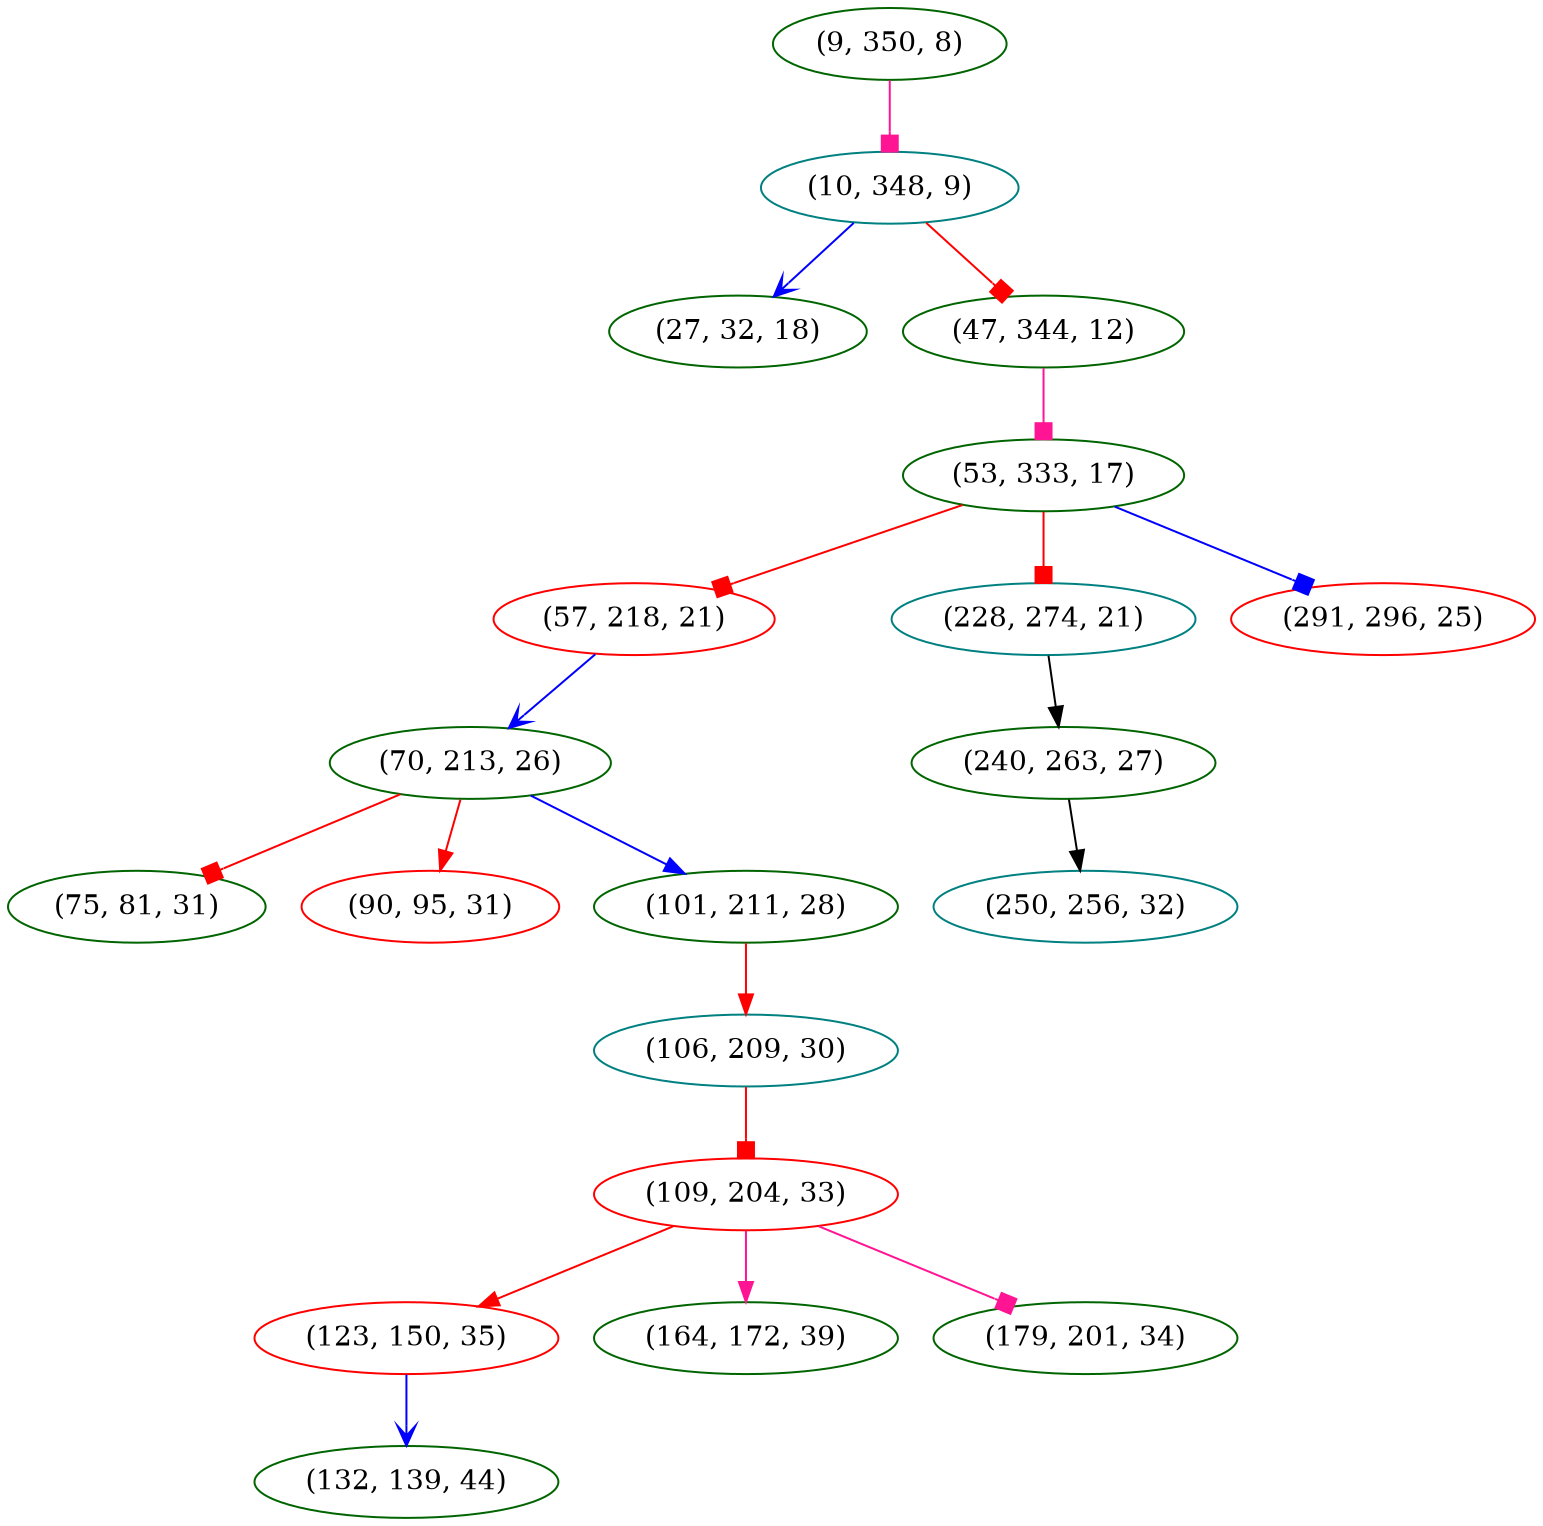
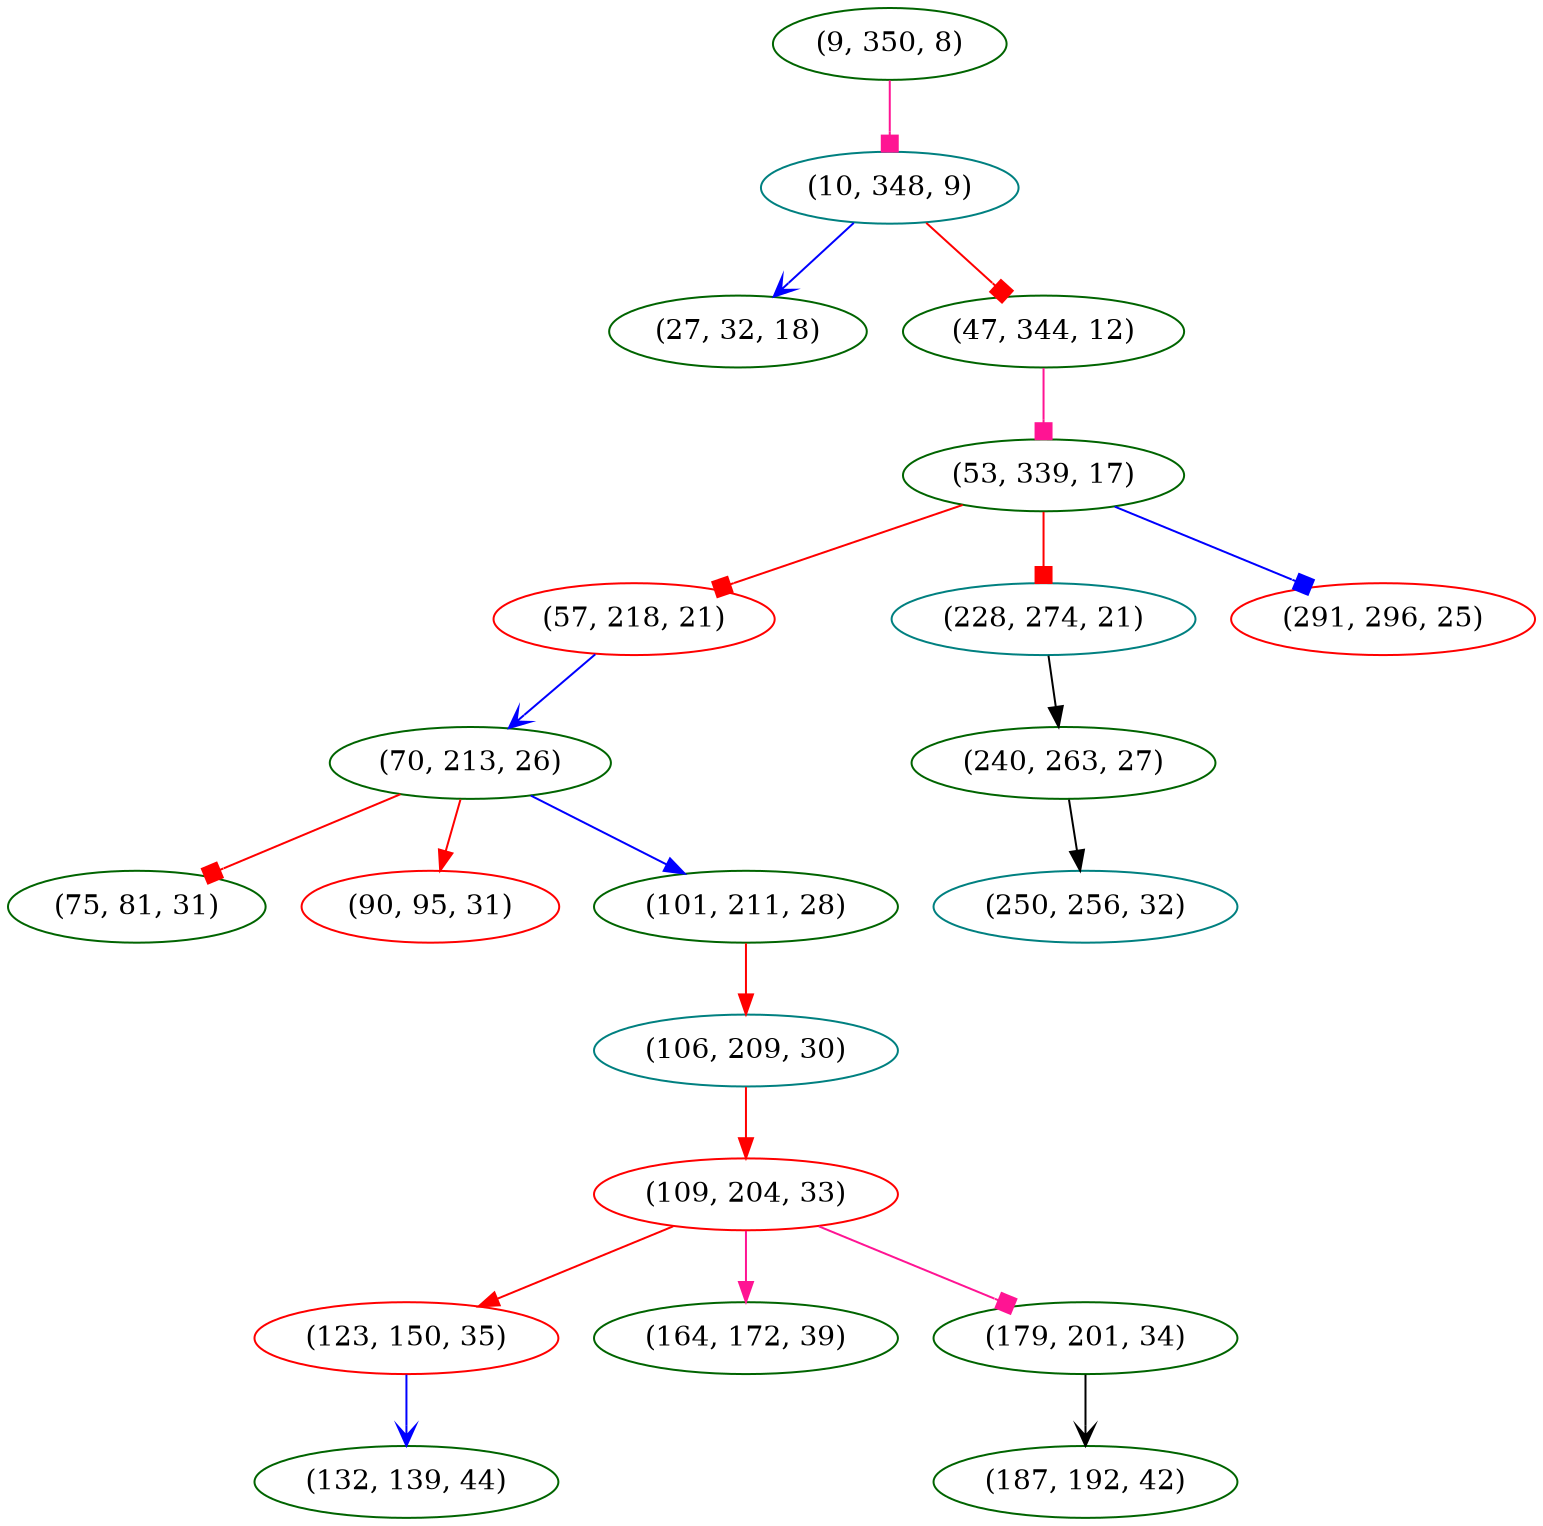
(1044, 475) -> (1044, 475)
(746, 1113) -> (746, 1113)
none -> (1085, 1482)
